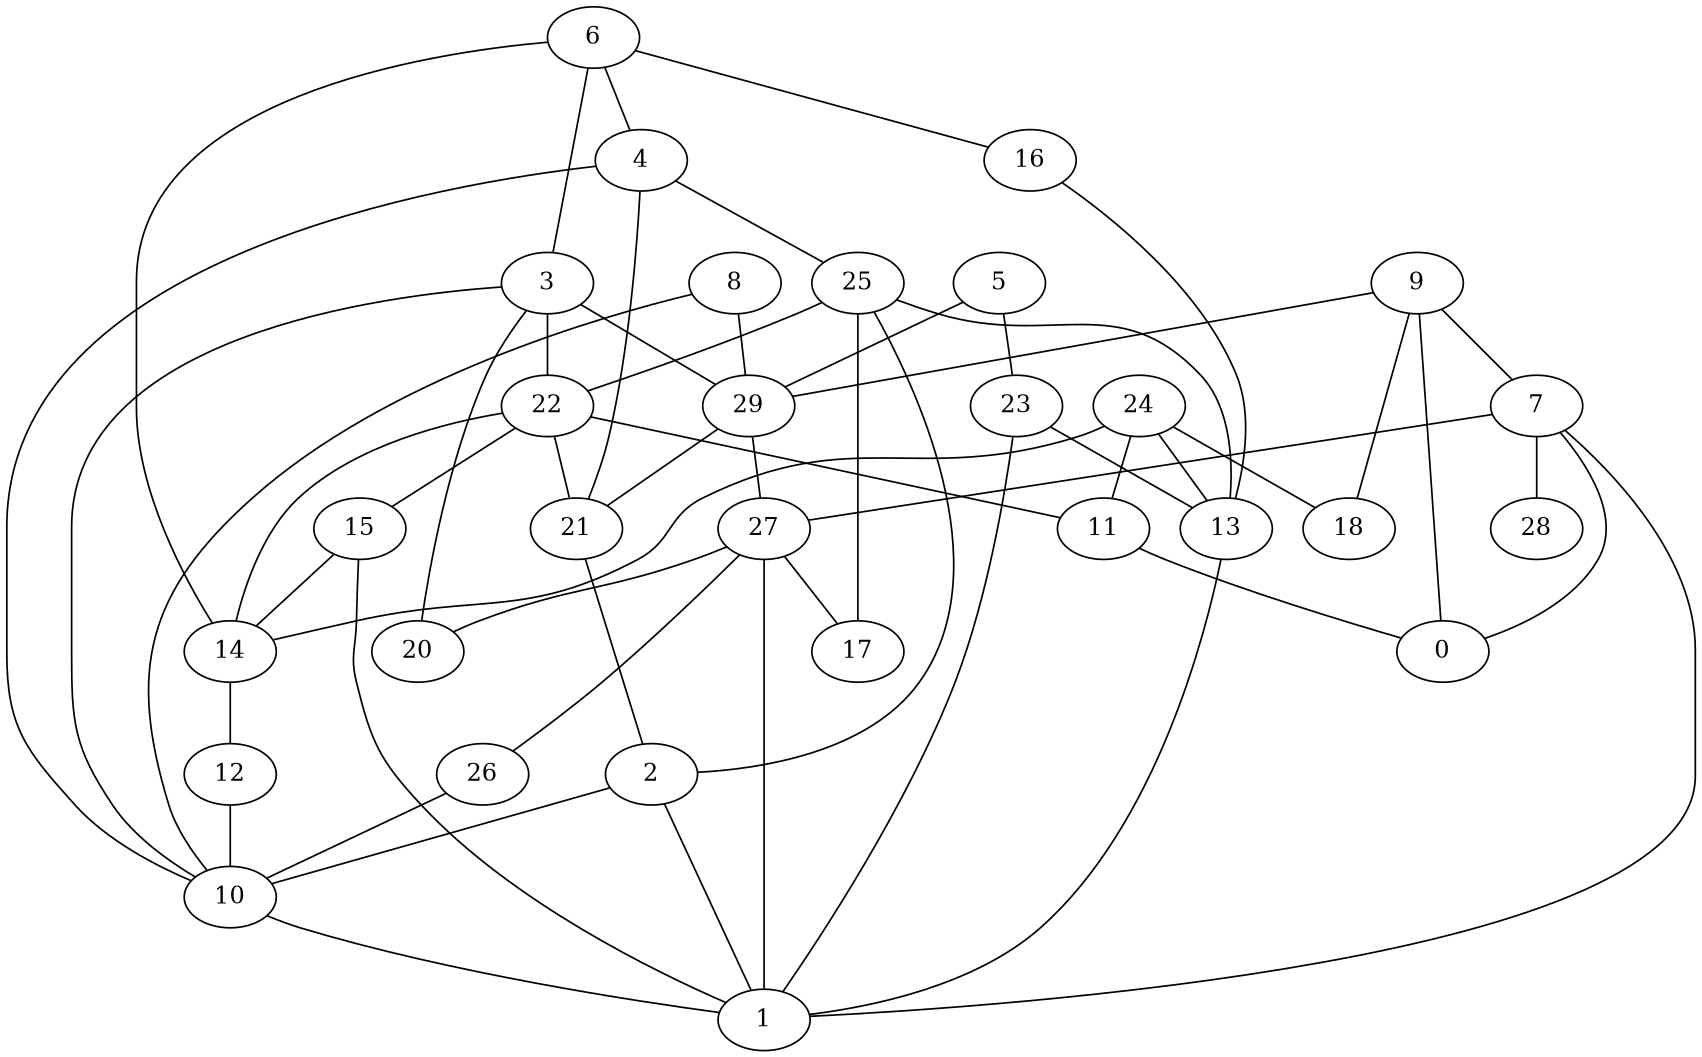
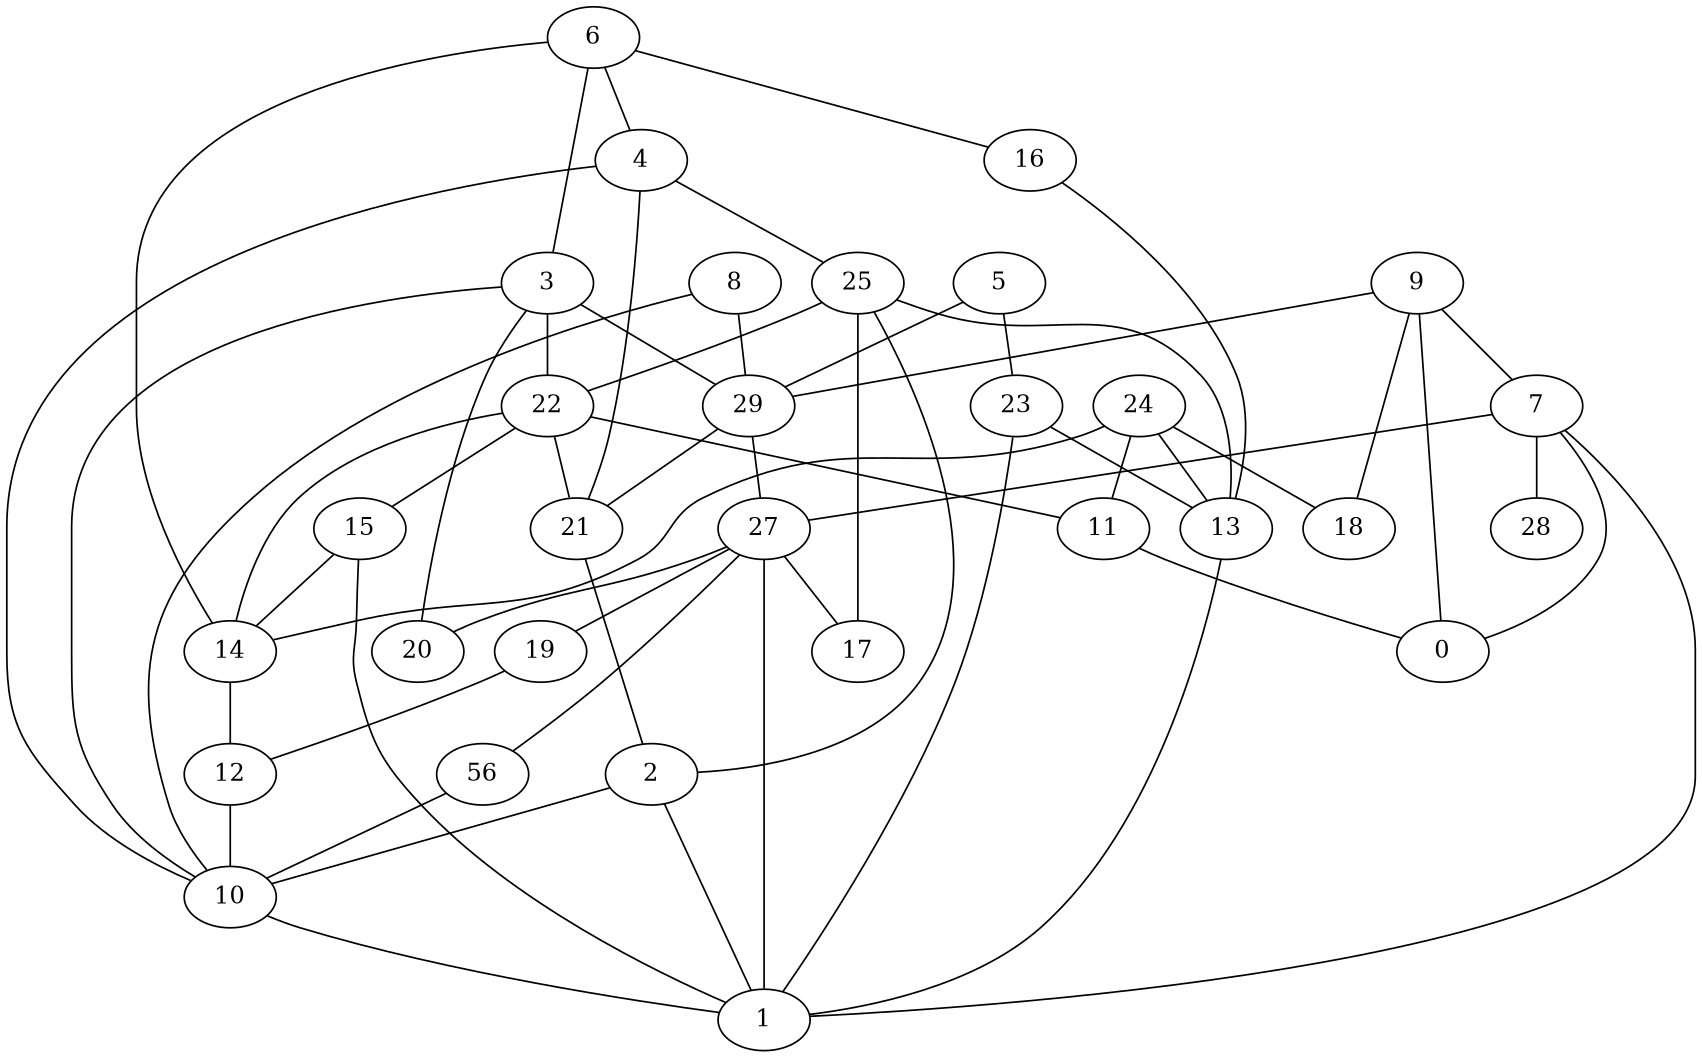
none -> (541, 652)
(483, 774) -> (483, 774)
